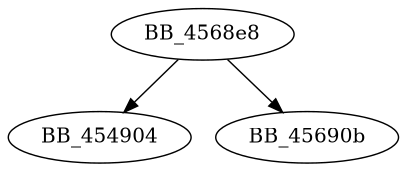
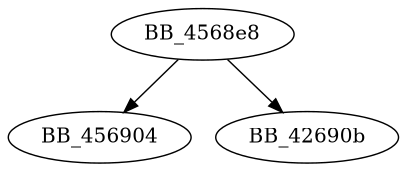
(100, 137) -> (100, 137)
(307, 137) -> (307, 137)
